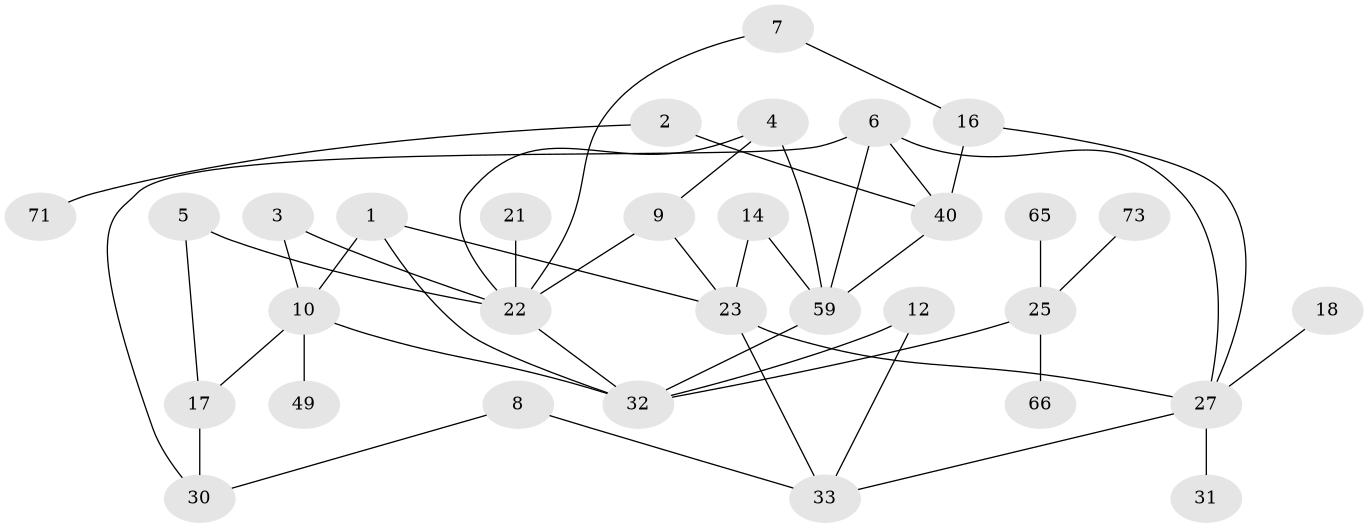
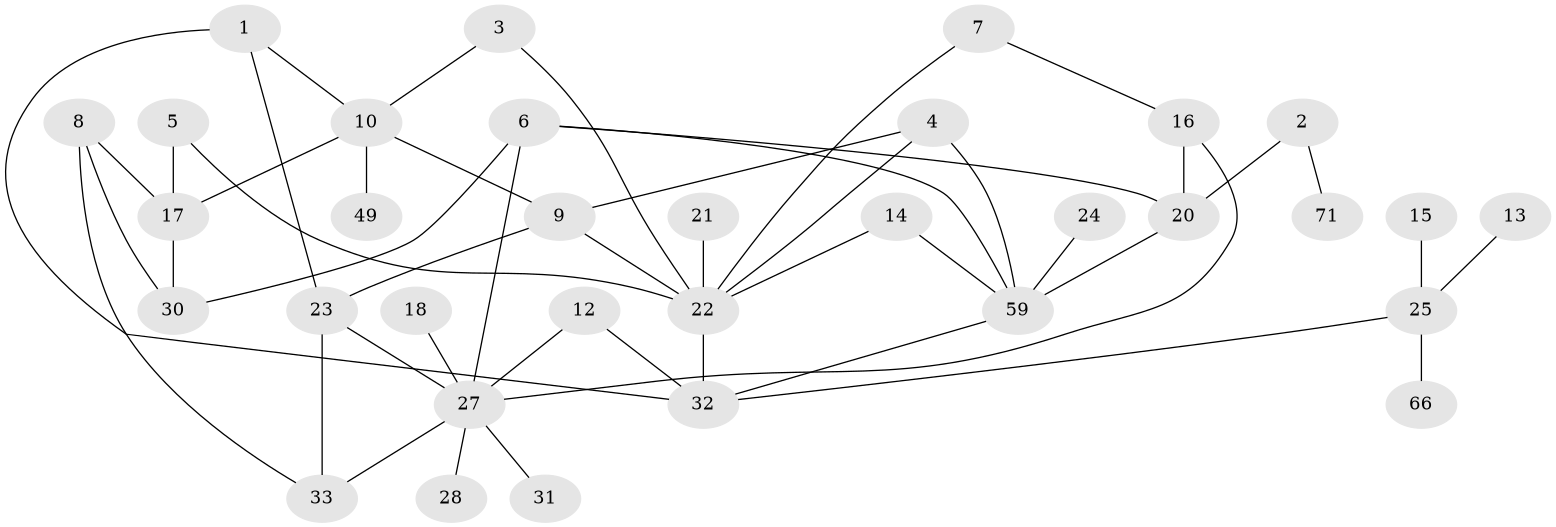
none -> (126, 170)
(947, 217) -> (1184, 217)
(1041, 217) -> (1421, 217)
none -> (1090, 217)
(1135, 217) -> (1515, 217)
(742, 264) -> (800, 264)
(471, 359) -> (463, 170)
(872, 405) -> (527, 358)
none -> (451, 499)
